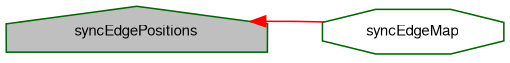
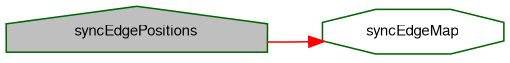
(295, 21) -> (288, 42)
